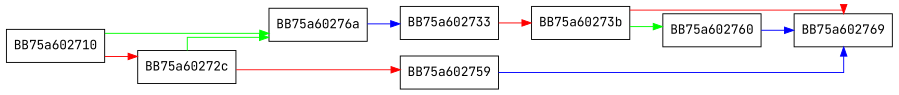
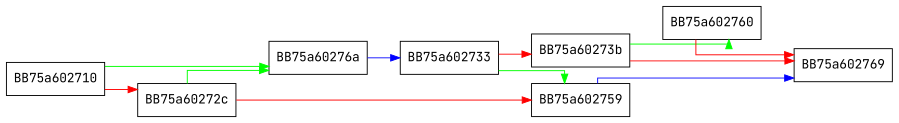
(773, 30) -> (733, 55)
none -> (533, 71)
